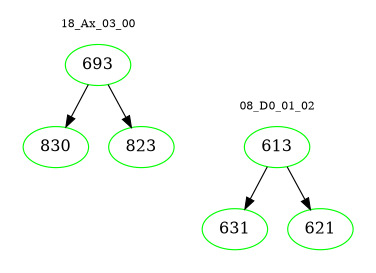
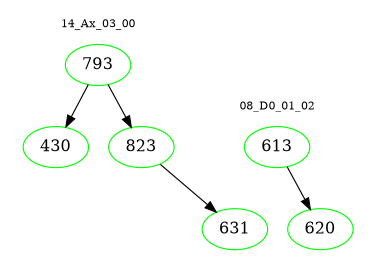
(99, 25) -> (99, 25)
(98, 65) -> (98, 65)
(56, 147) -> (56, 147)
(259, 183) -> (184, 184)
(320, 229) -> (320, 229)
